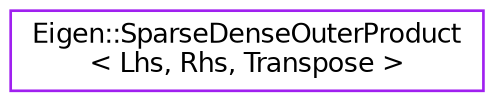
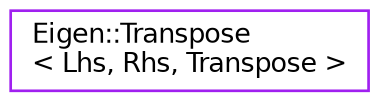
(247, 51) -> (190, 51)
